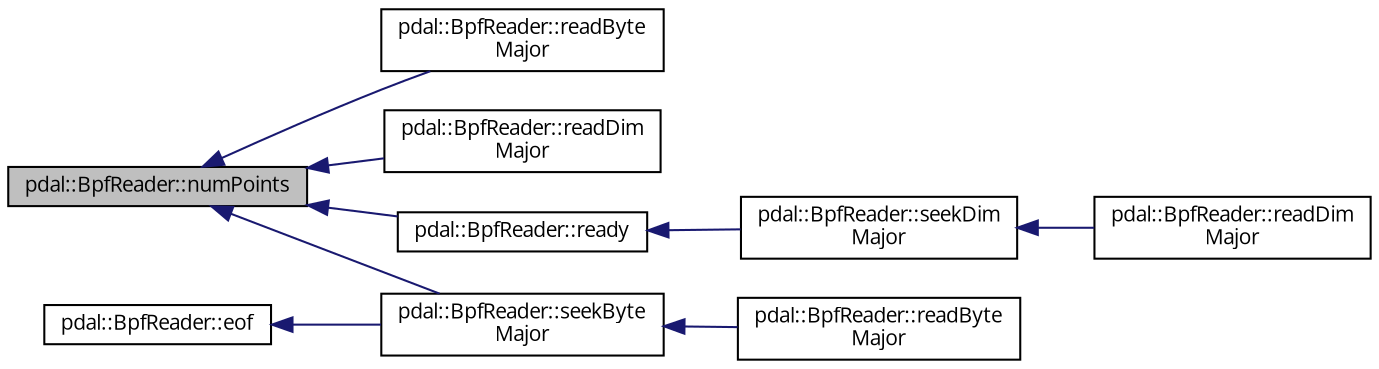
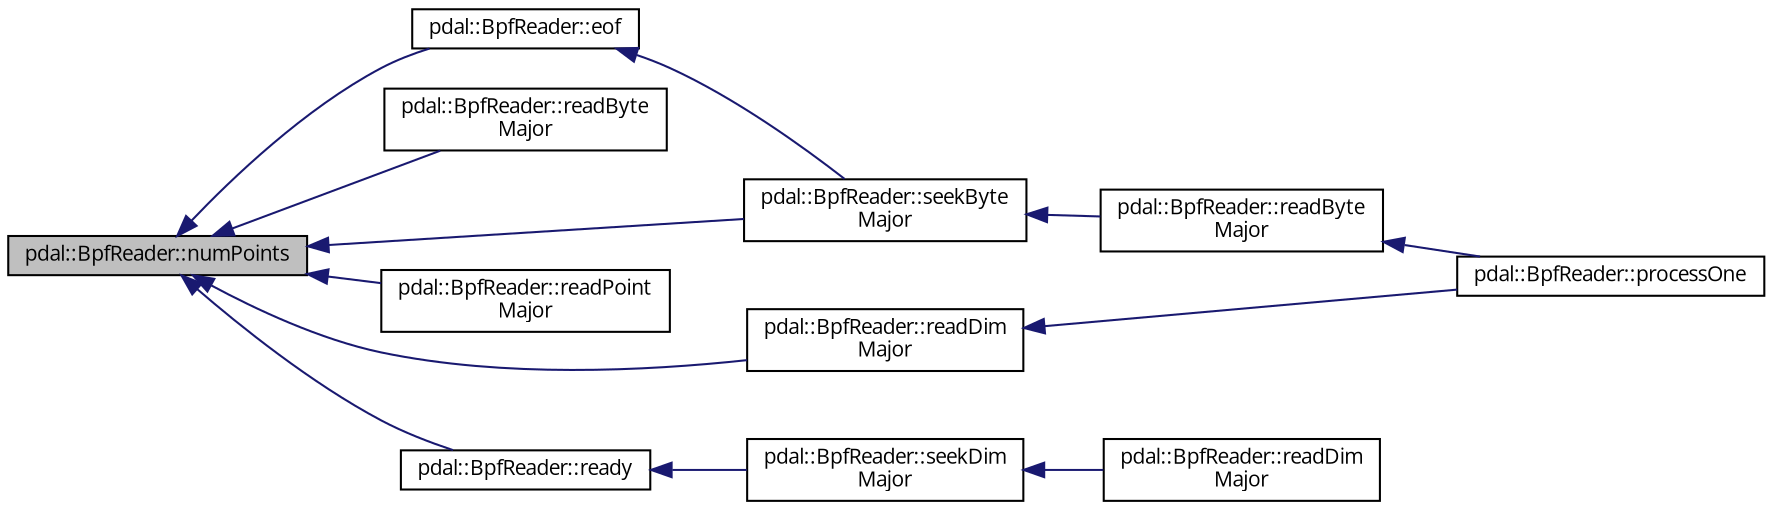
none -> (301, 121)
none -> (1611, 276)
none -> (526, 301)
